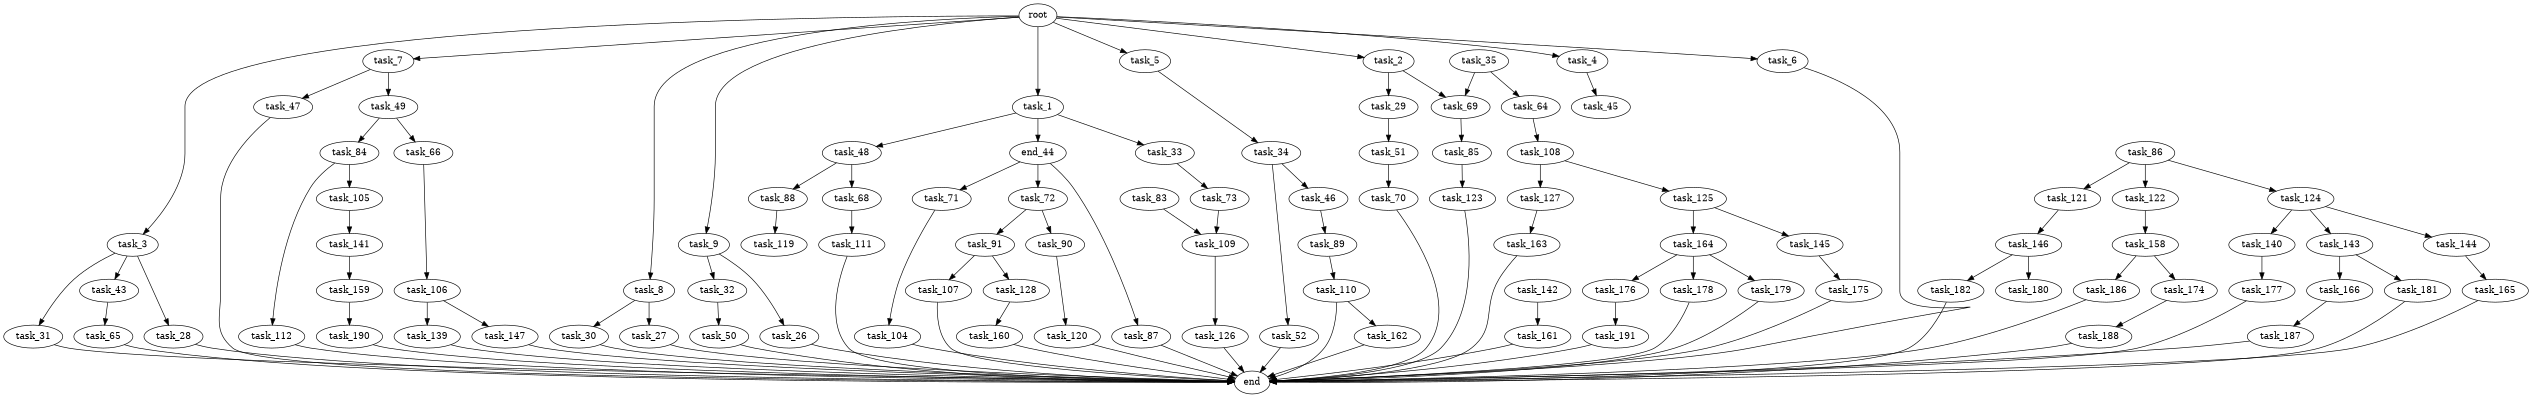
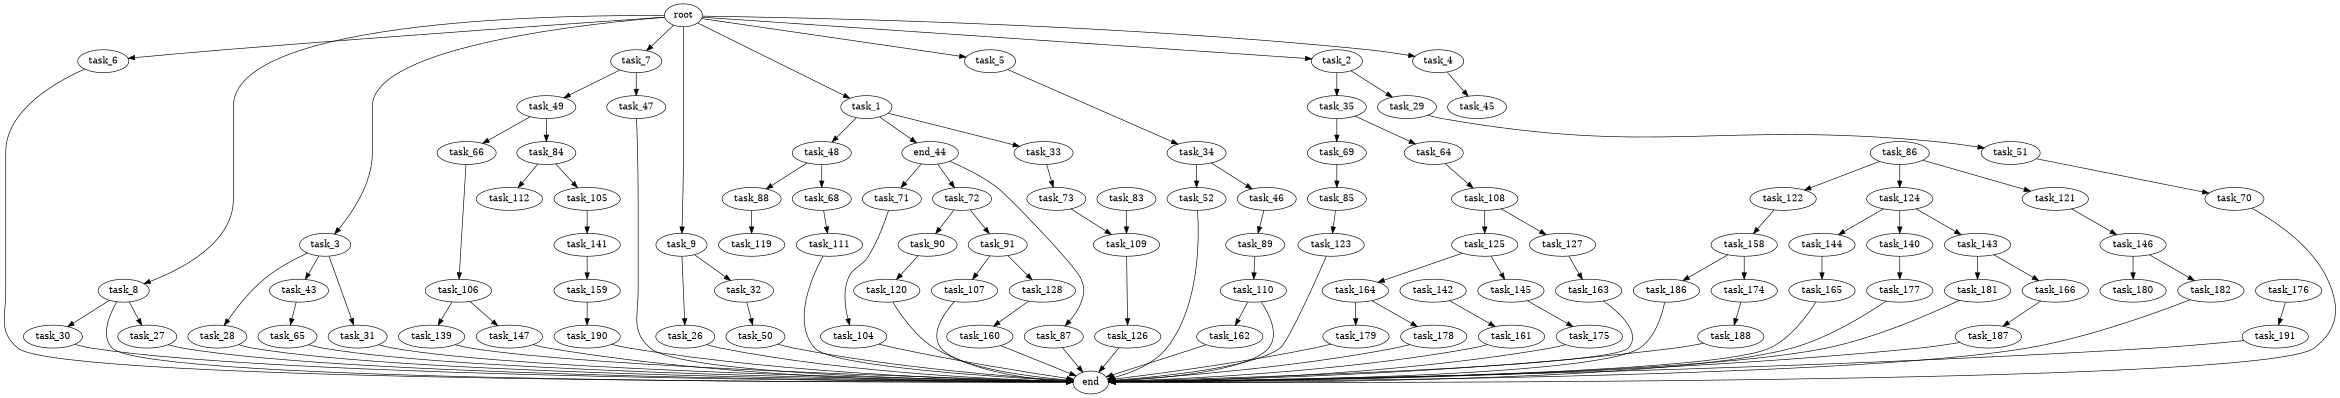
(1421, 82) -> (1337, 81)
(1657, 266) -> none
(761, 375) -> (563, 379)
